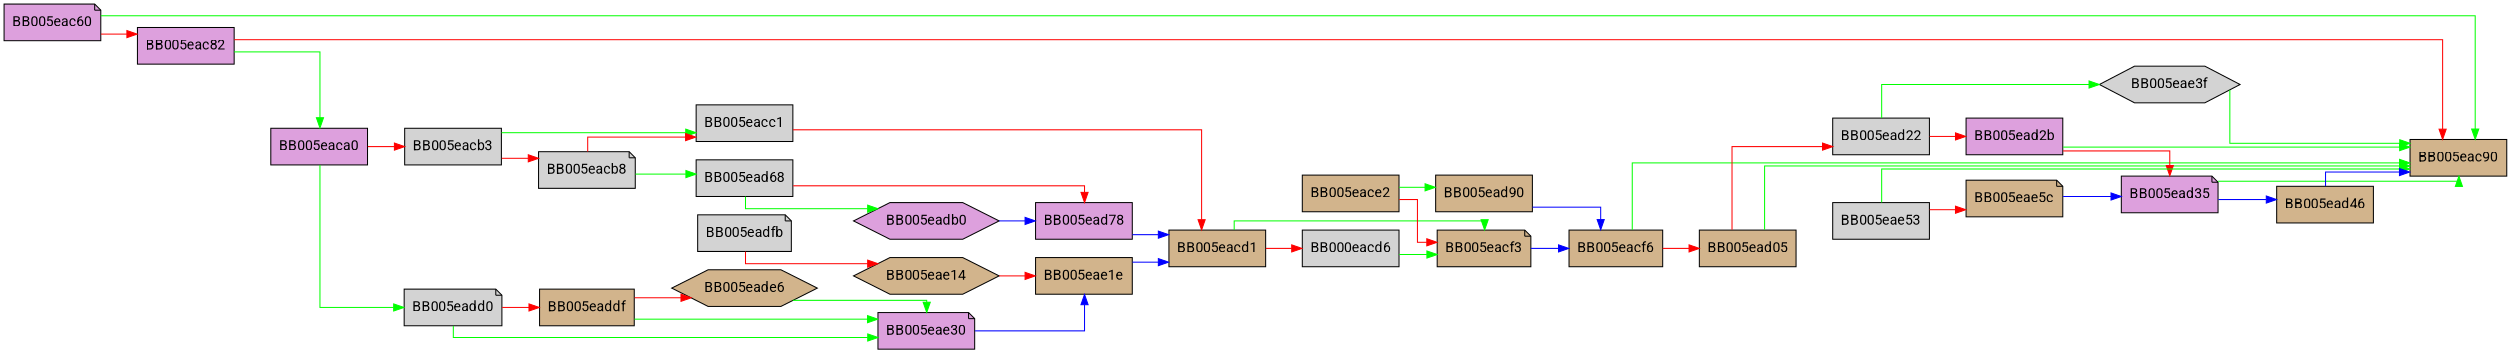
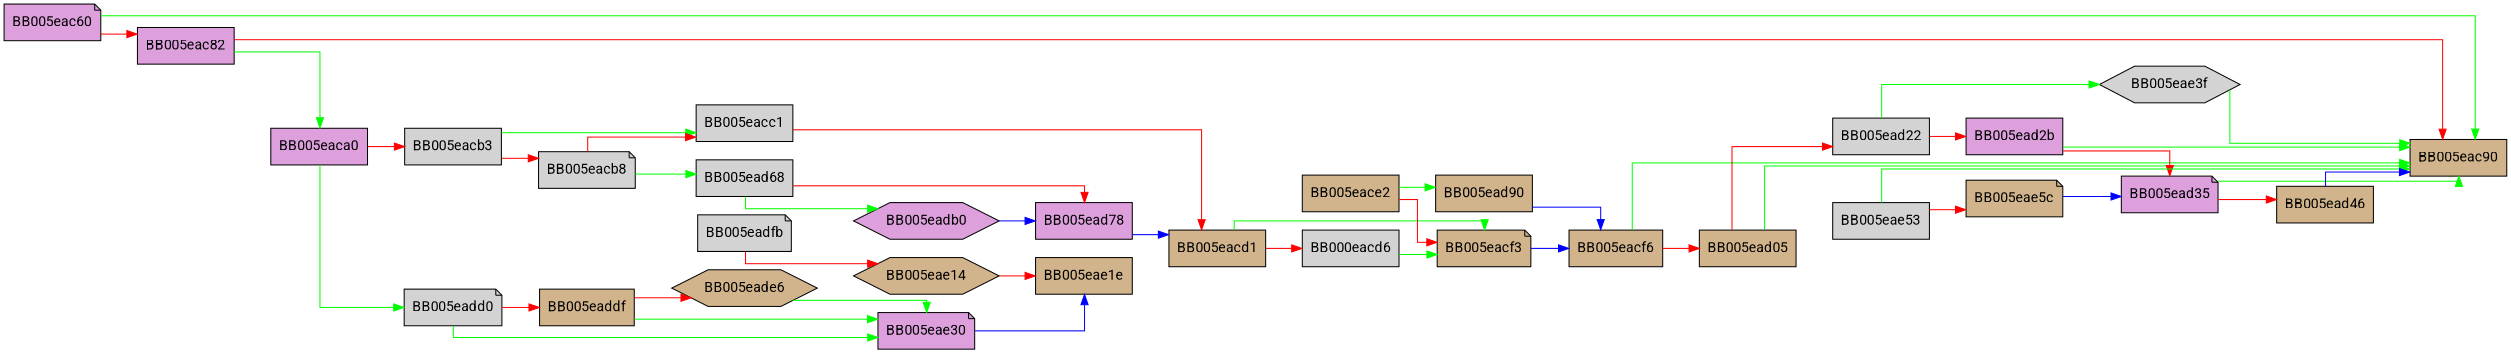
(2242, 200) -> (2242, 200)
(1145, 262) -> none
